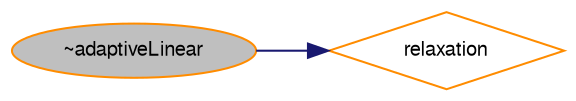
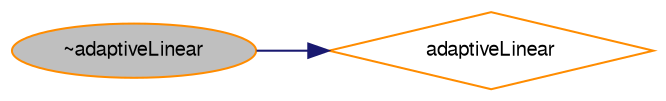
(447, 51) -> (491, 51)
